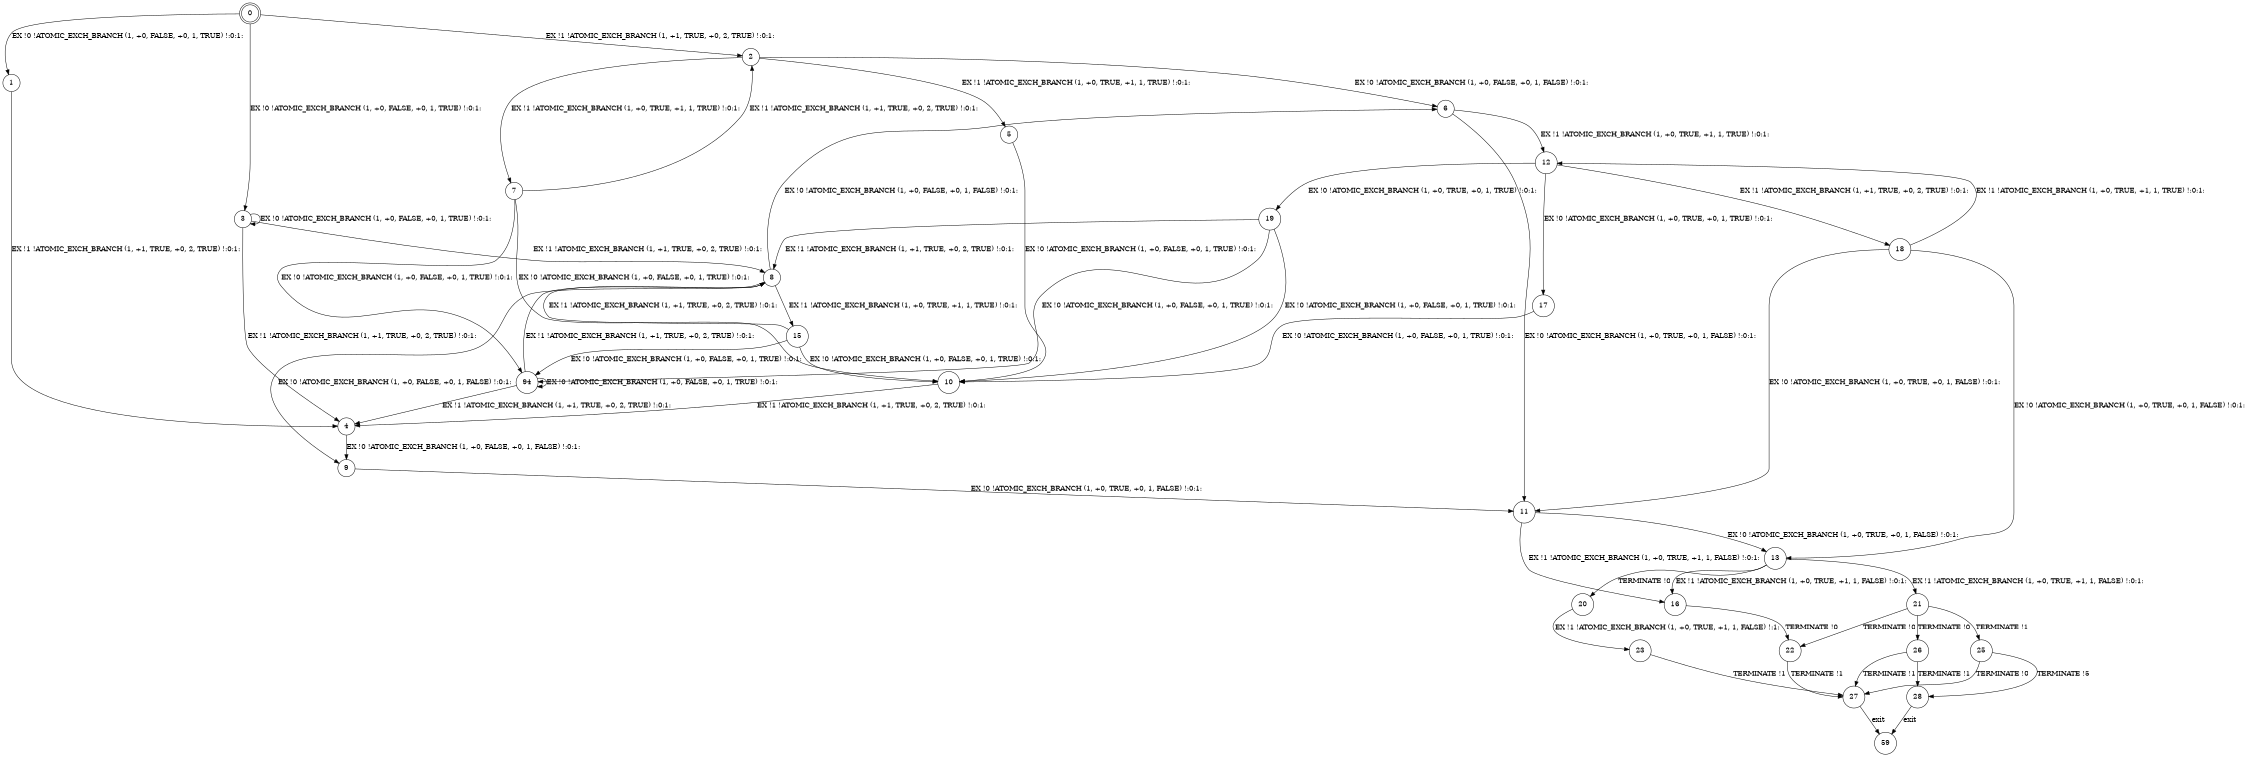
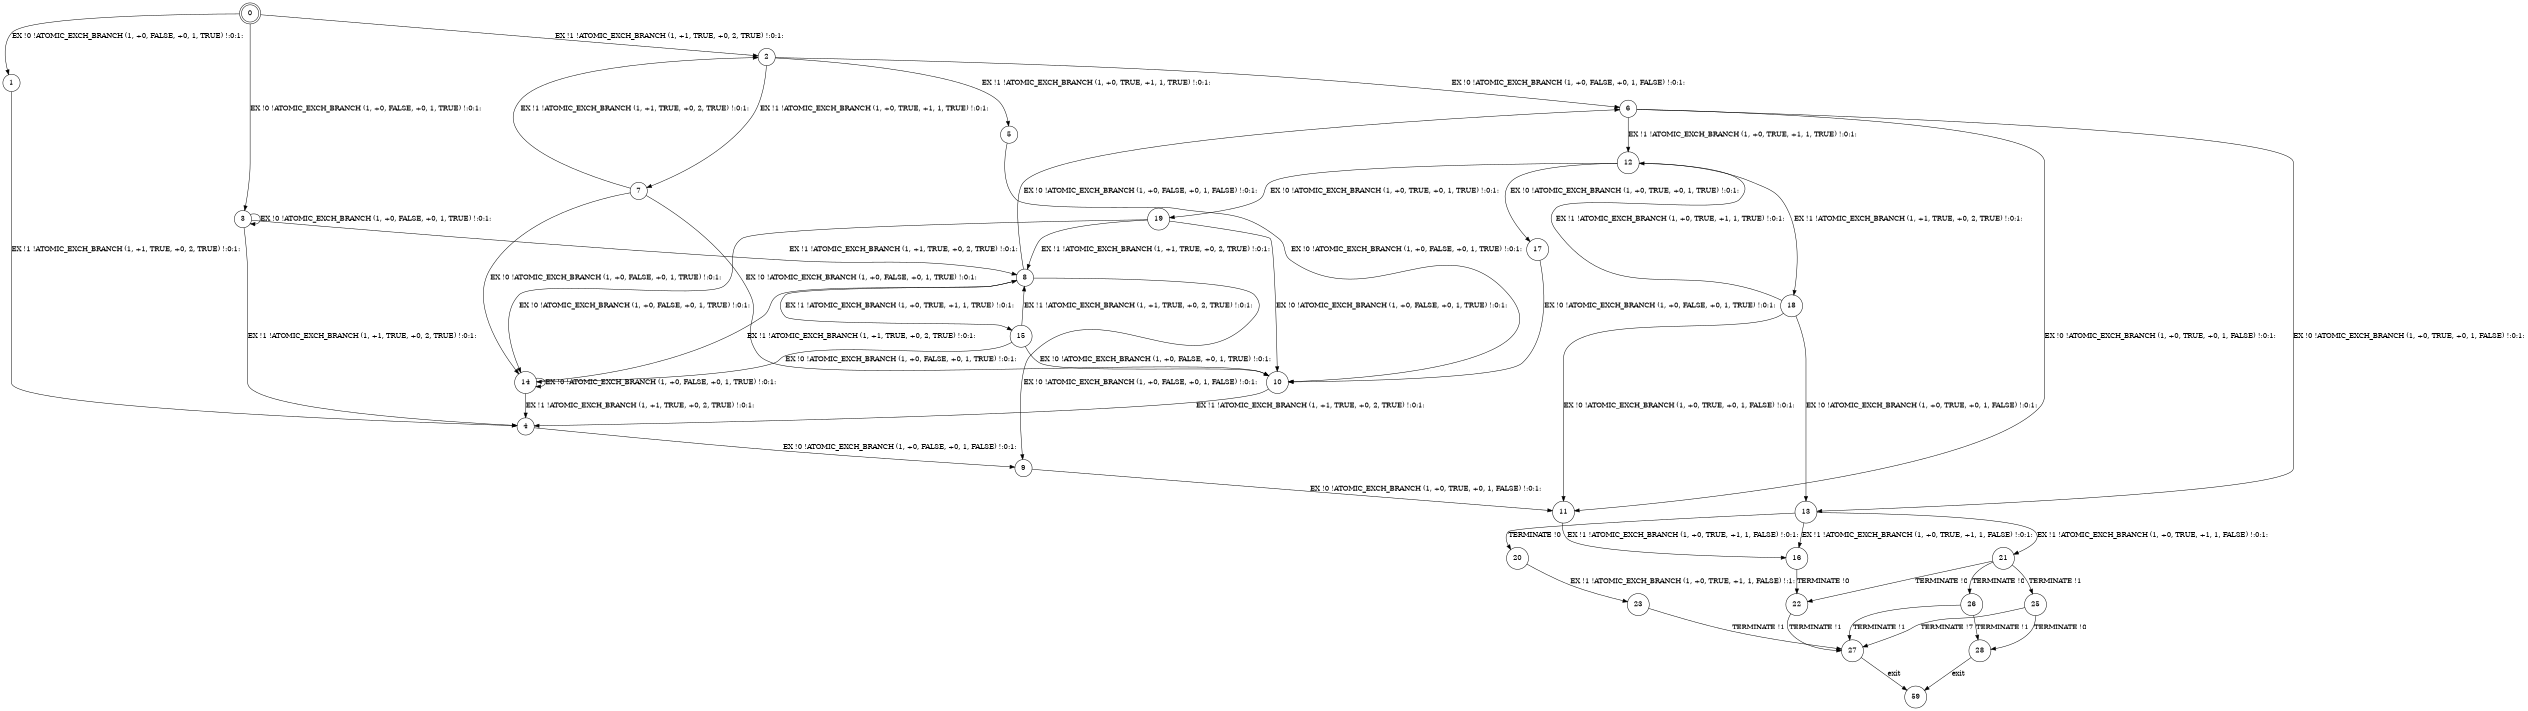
(527, 383) -> (526, 383)
(1650, 523) -> (2293, 223)
(2002, 674) -> (1947, 628)
(2063, 674) -> (2060, 628)
